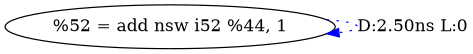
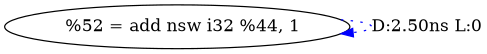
(170, 27) -> (177, 27)
